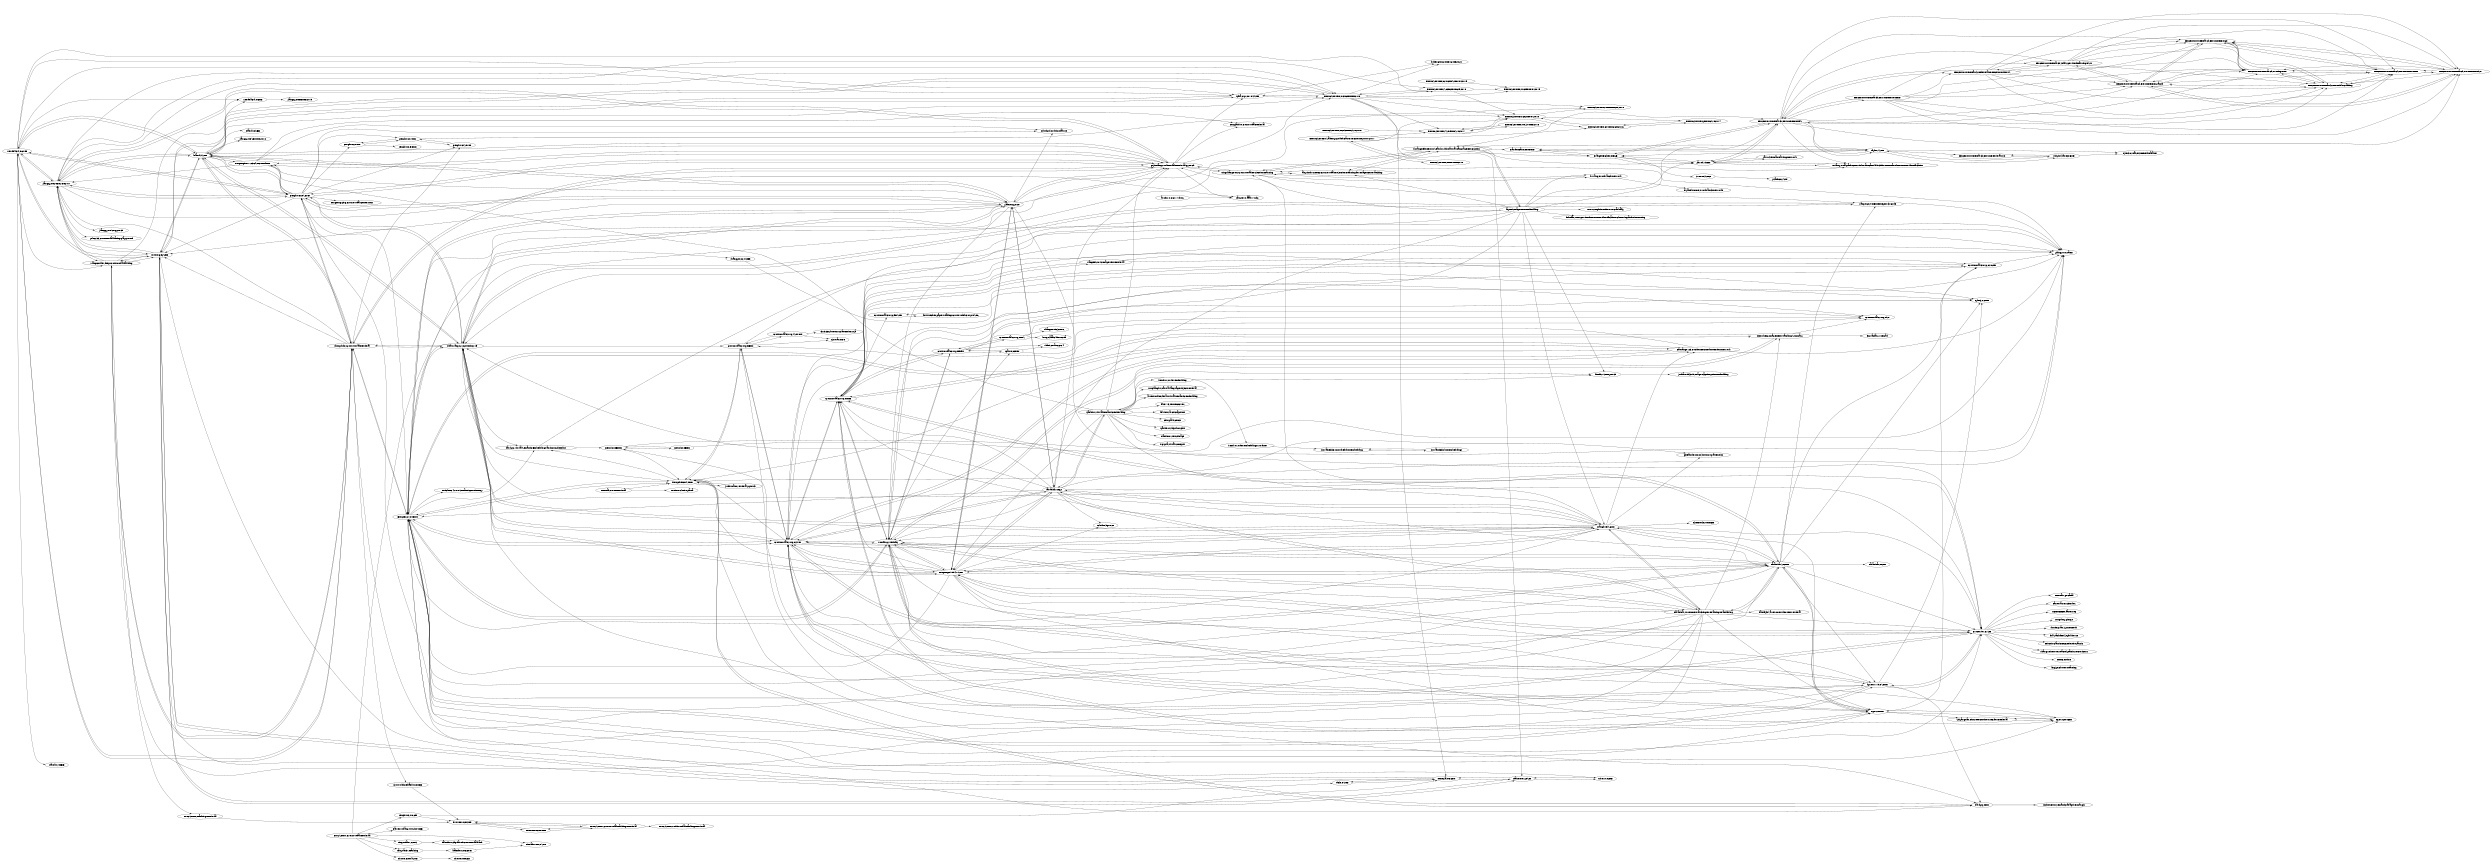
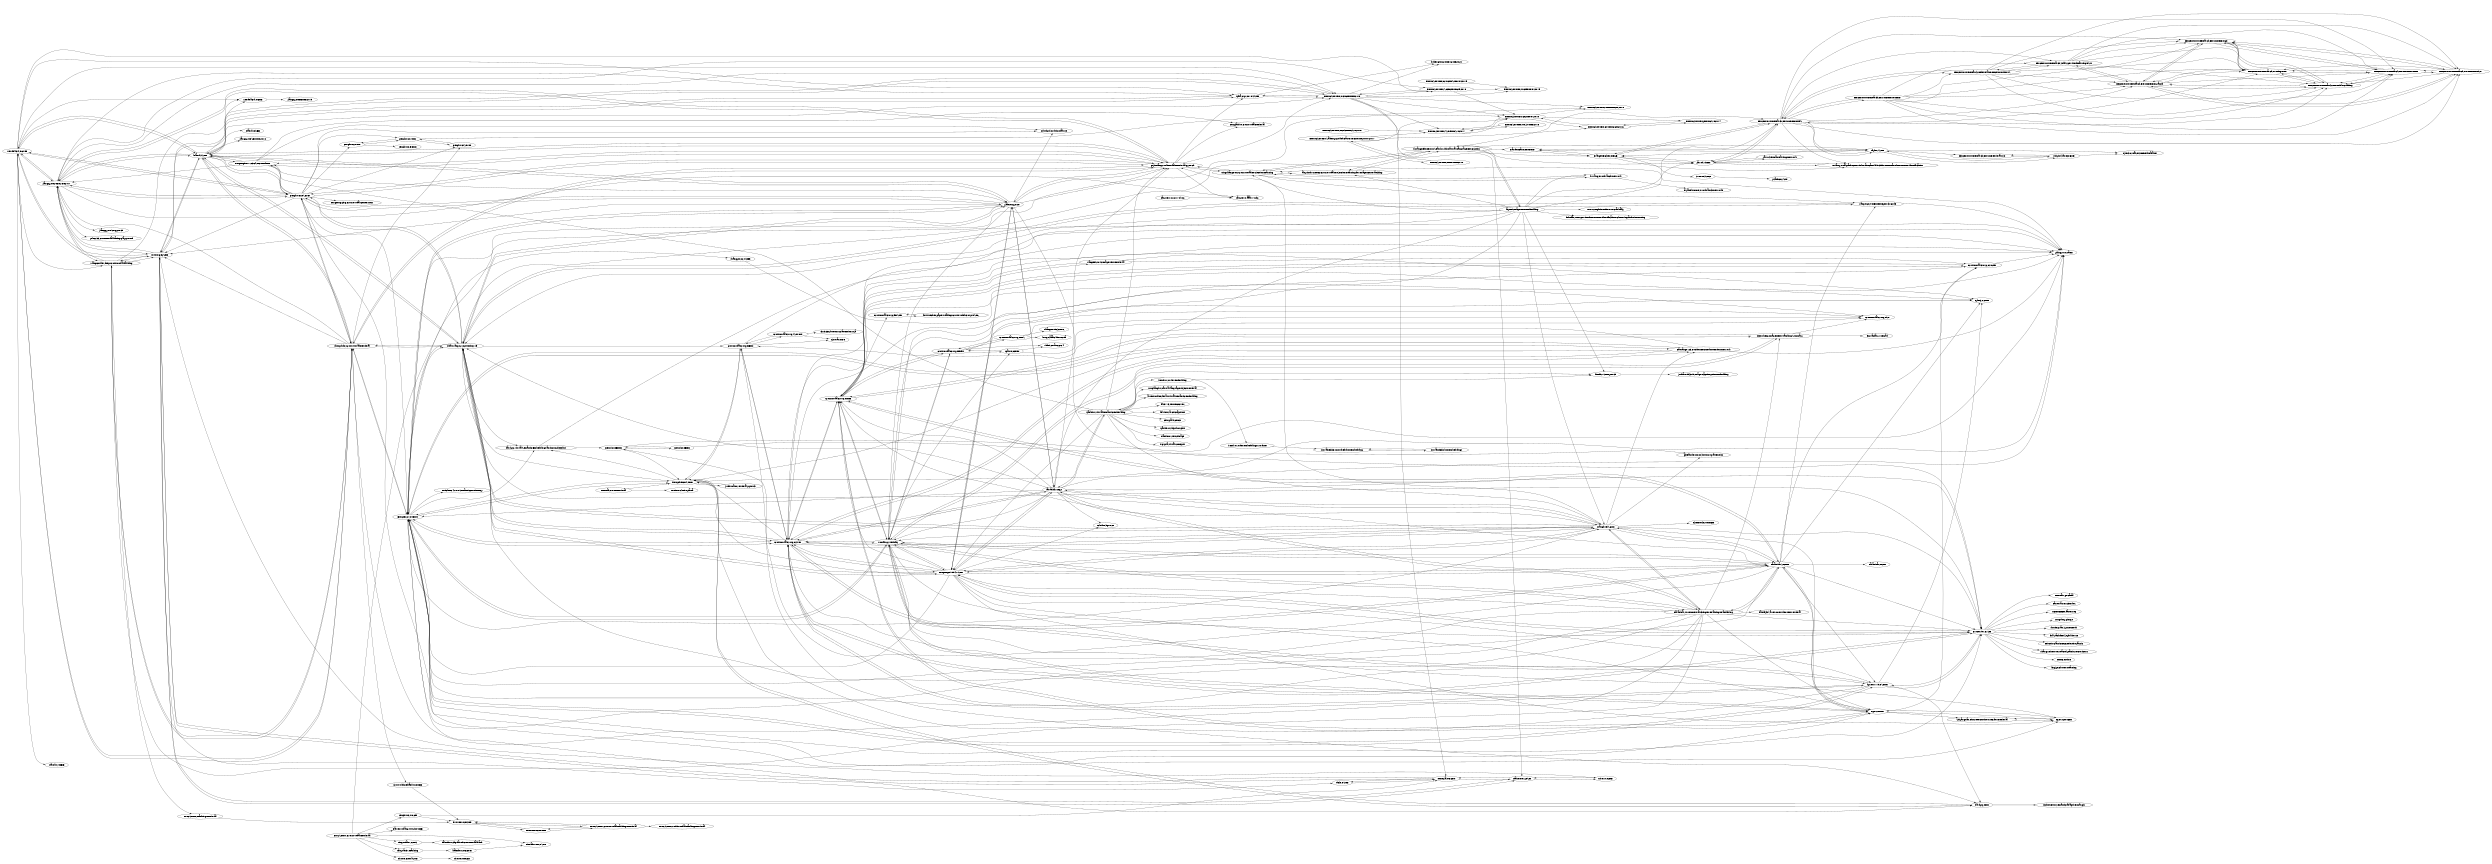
(1173, 198) -> (1173, 198)
